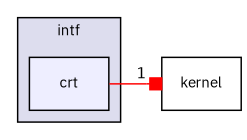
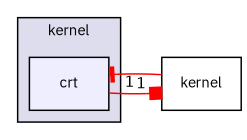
(69, 32) -> (69, 32)
none -> (139, 74)
